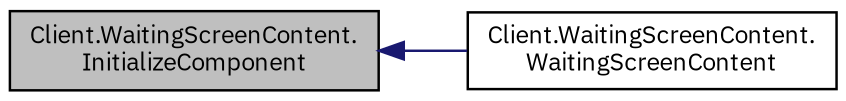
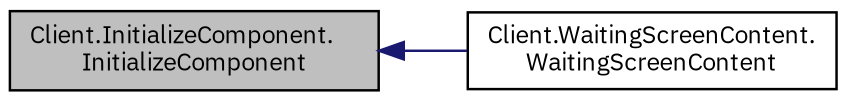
(194, 51) -> (194, 51)
